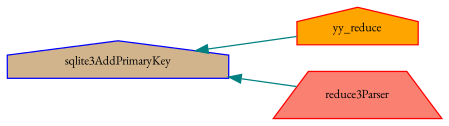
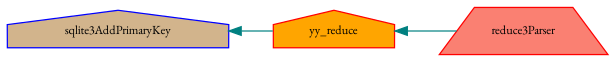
(269, 83) -> (432, 31)
